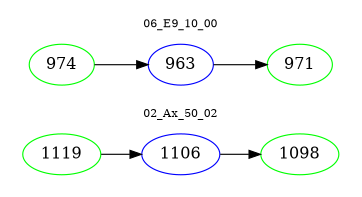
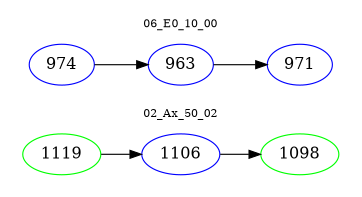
(181, 24) -> (181, 24)
(62, 65) -> (62, 65)
(300, 65) -> (300, 65)
